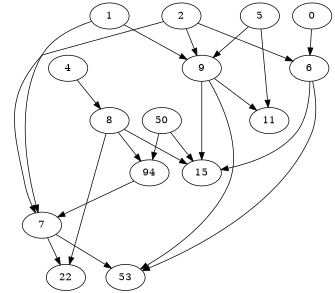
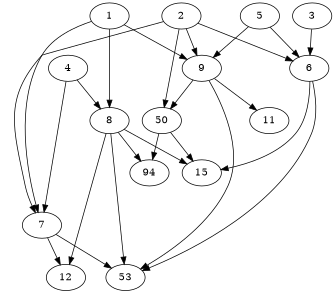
(312, 16) -> (312, 16)
none -> (110, 65)
none -> (172, 65)
(264, 65) -> (282, 40)
(202, 117) -> (184, 92)
none -> (117, 195)
(99, 197) -> (56, 143)
(66, 277) -> (66, 277)
